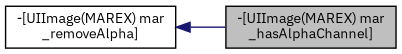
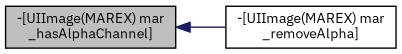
(208, 27) -> (208, 27)
